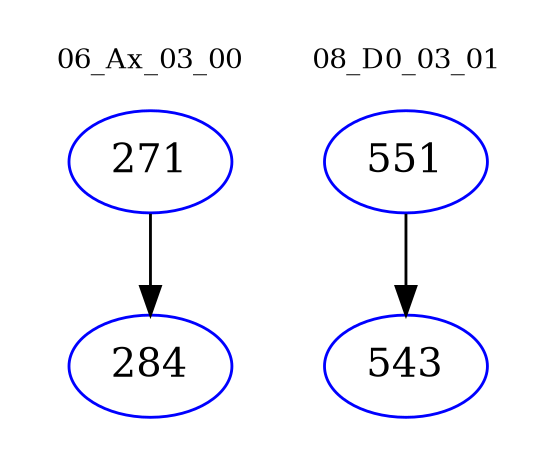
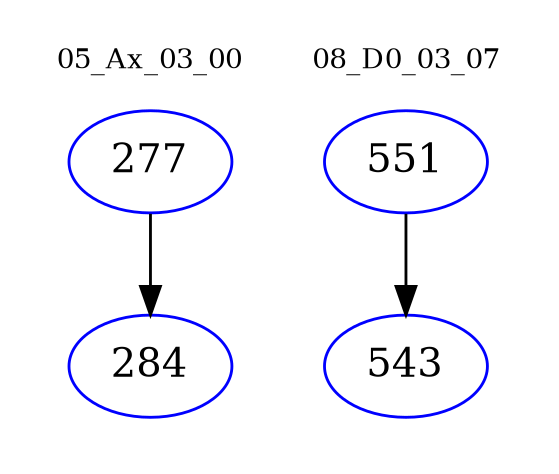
(150, 61) -> (150, 61)
(407, 61) -> (407, 61)
(150, 162) -> (150, 162)
